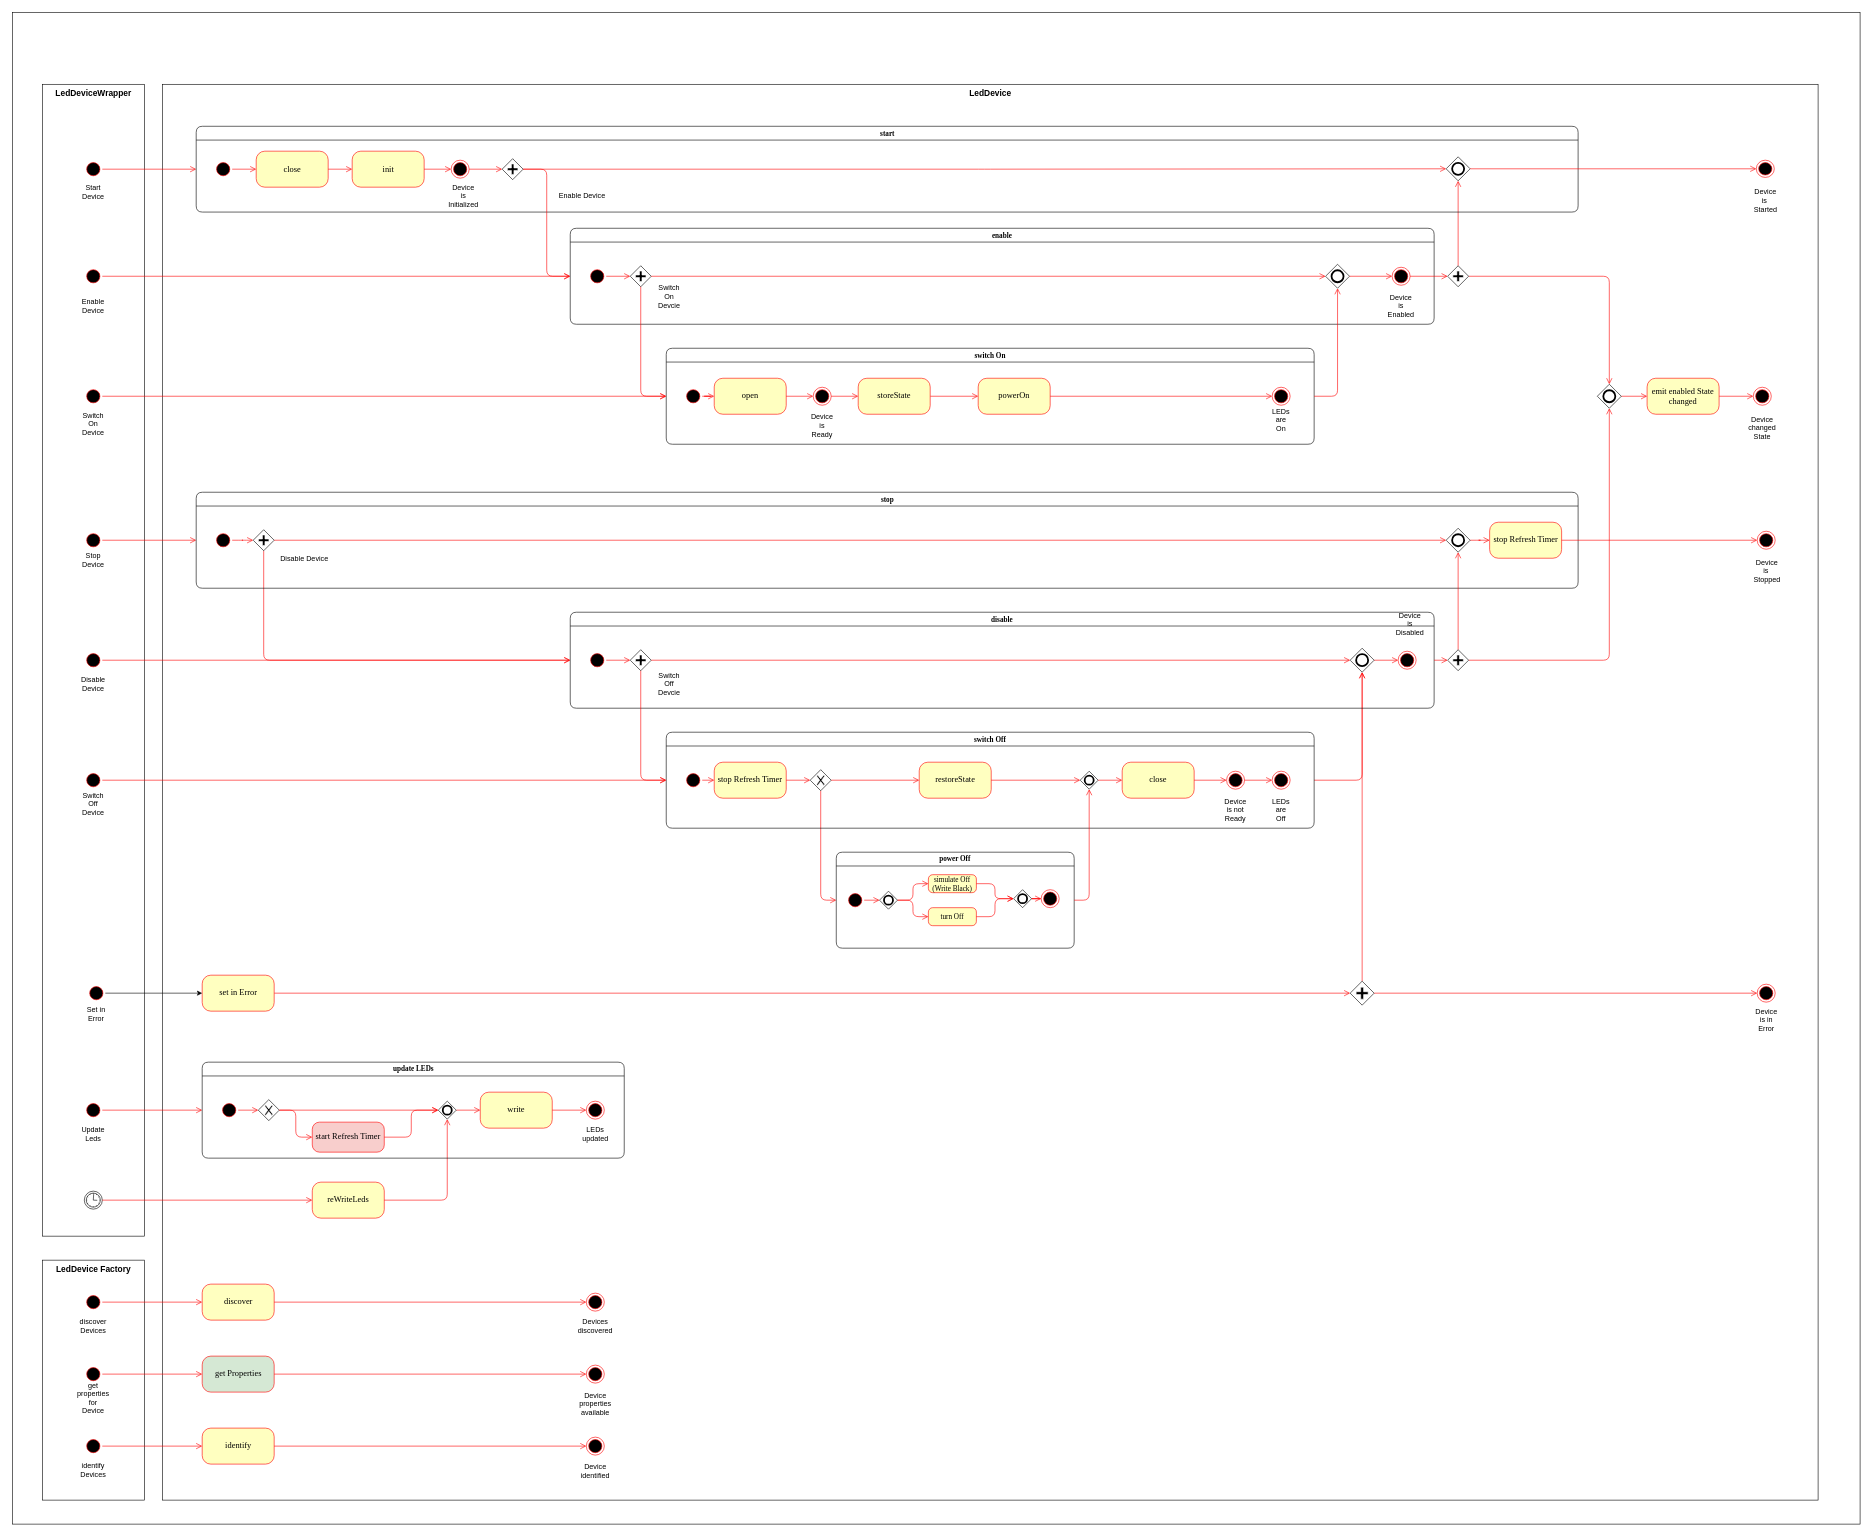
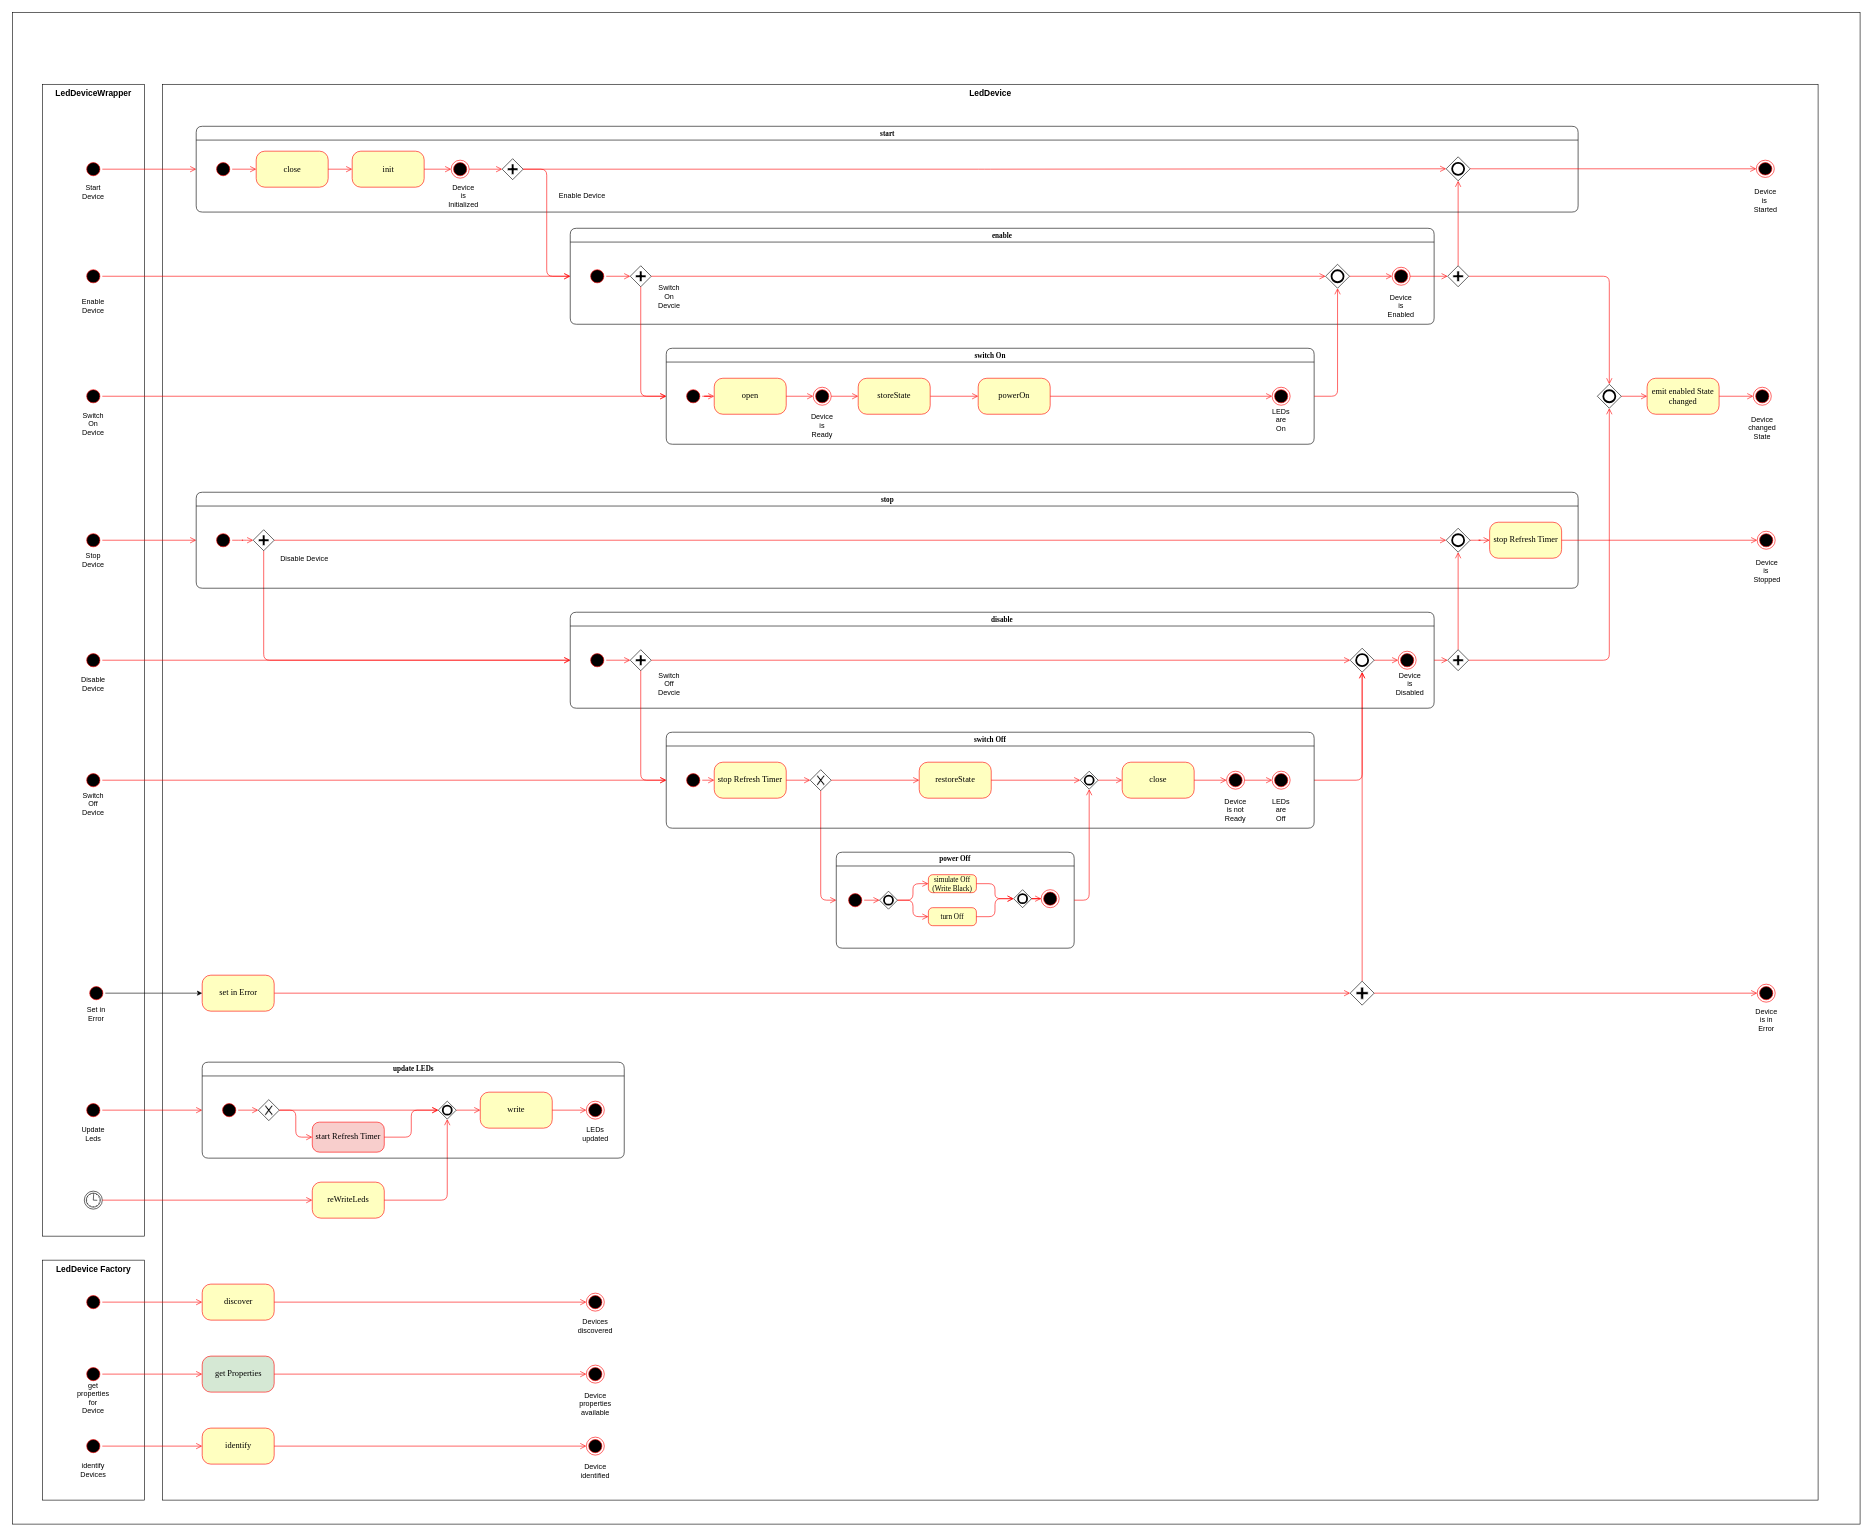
(1410, 624) -> (1410, 684)
(93, 1326) -> none
